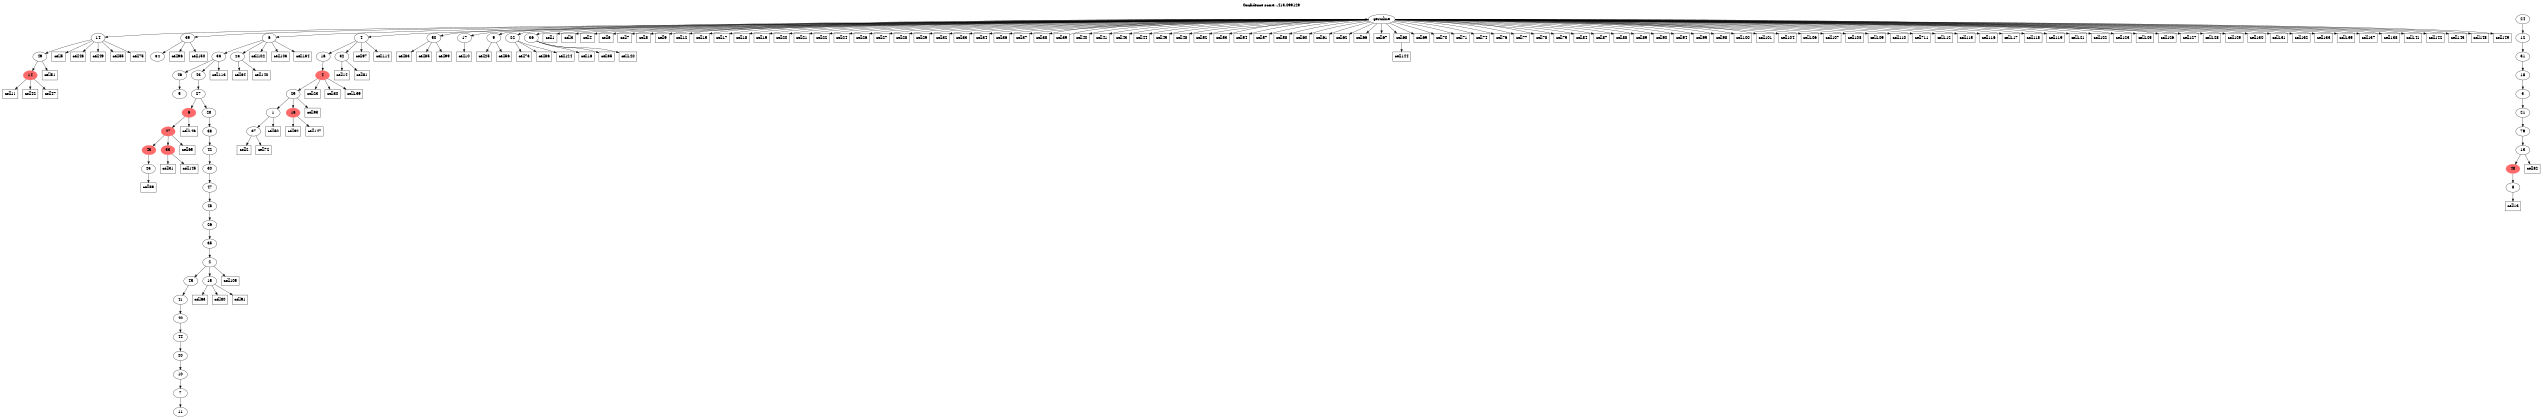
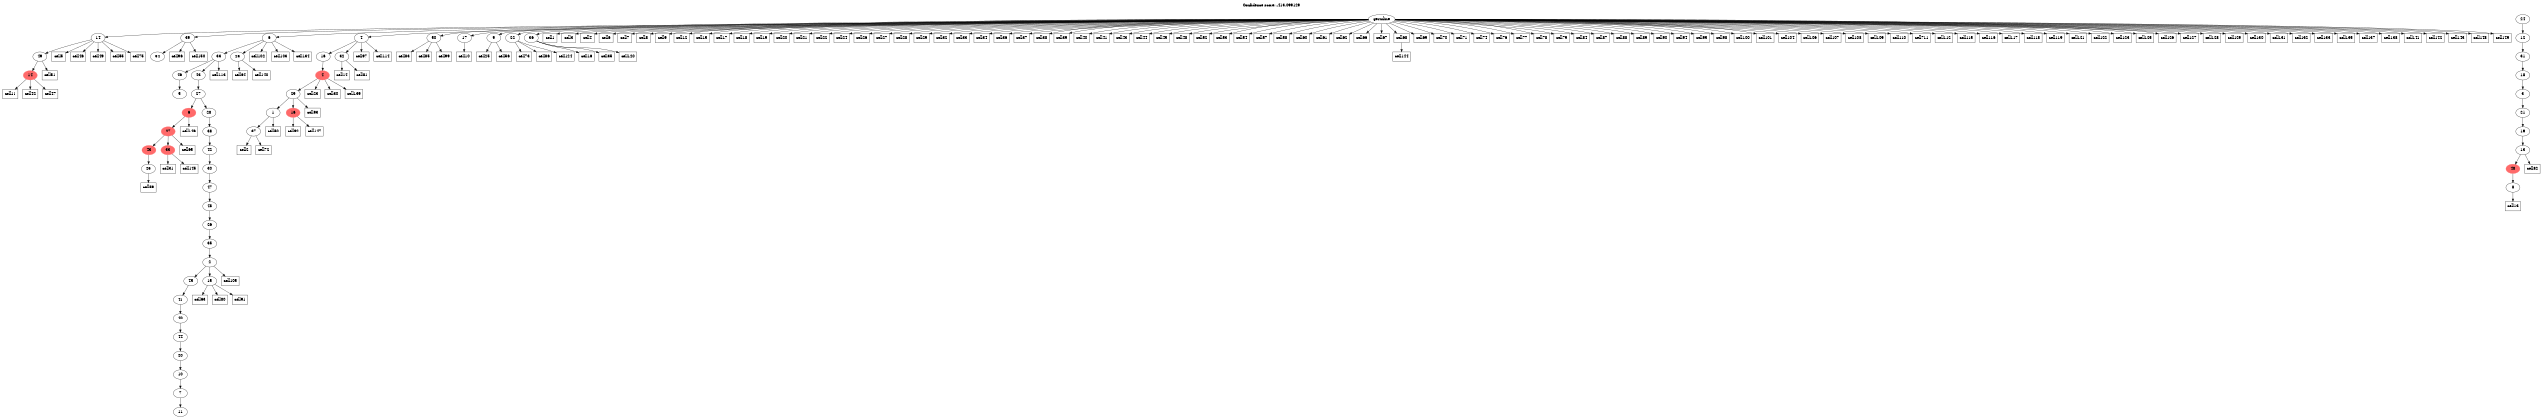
(1217, 21) -> (1220, 21)
(2523, 131) -> (2523, 131)
